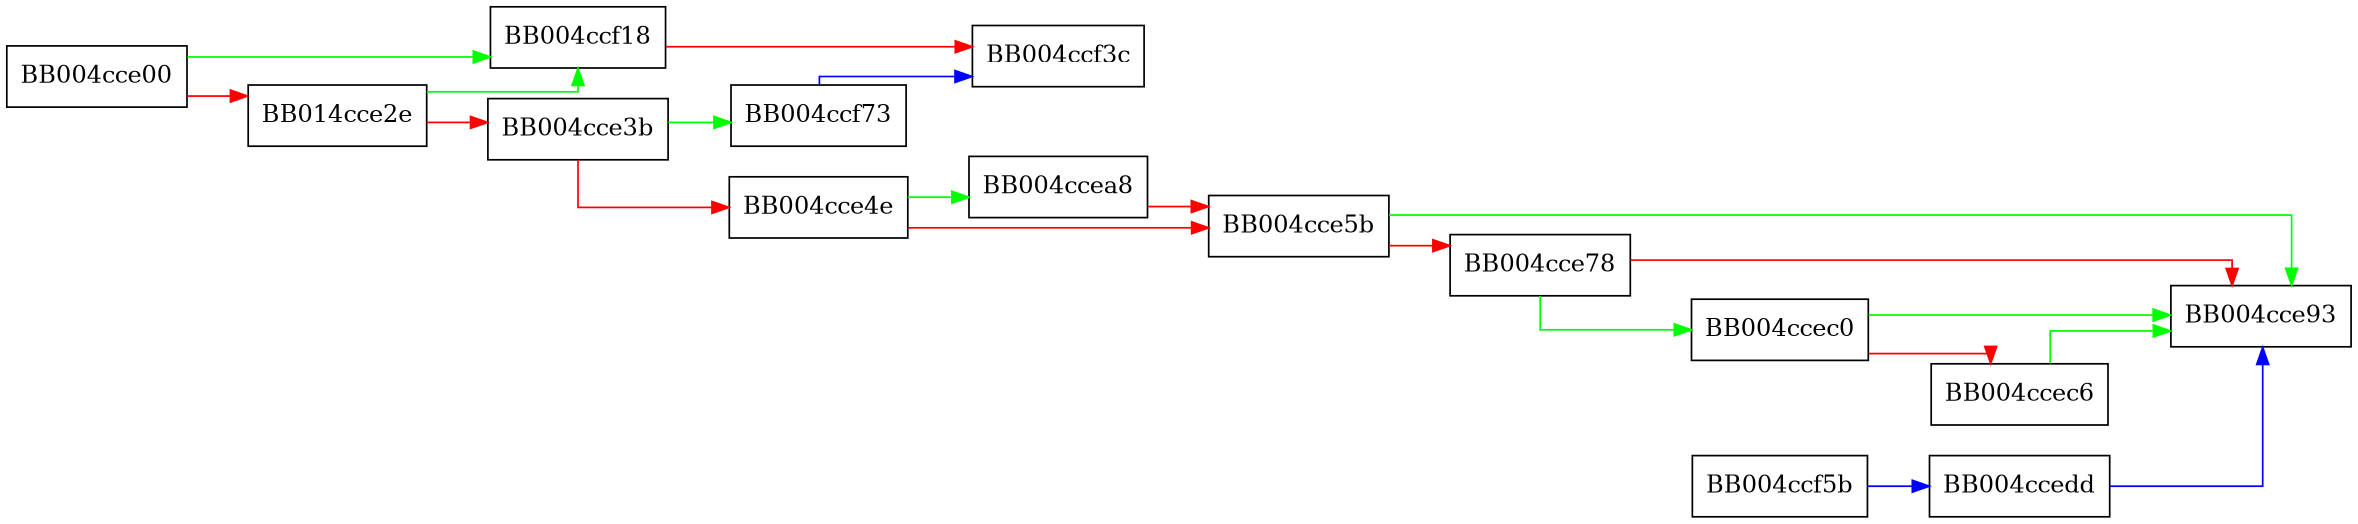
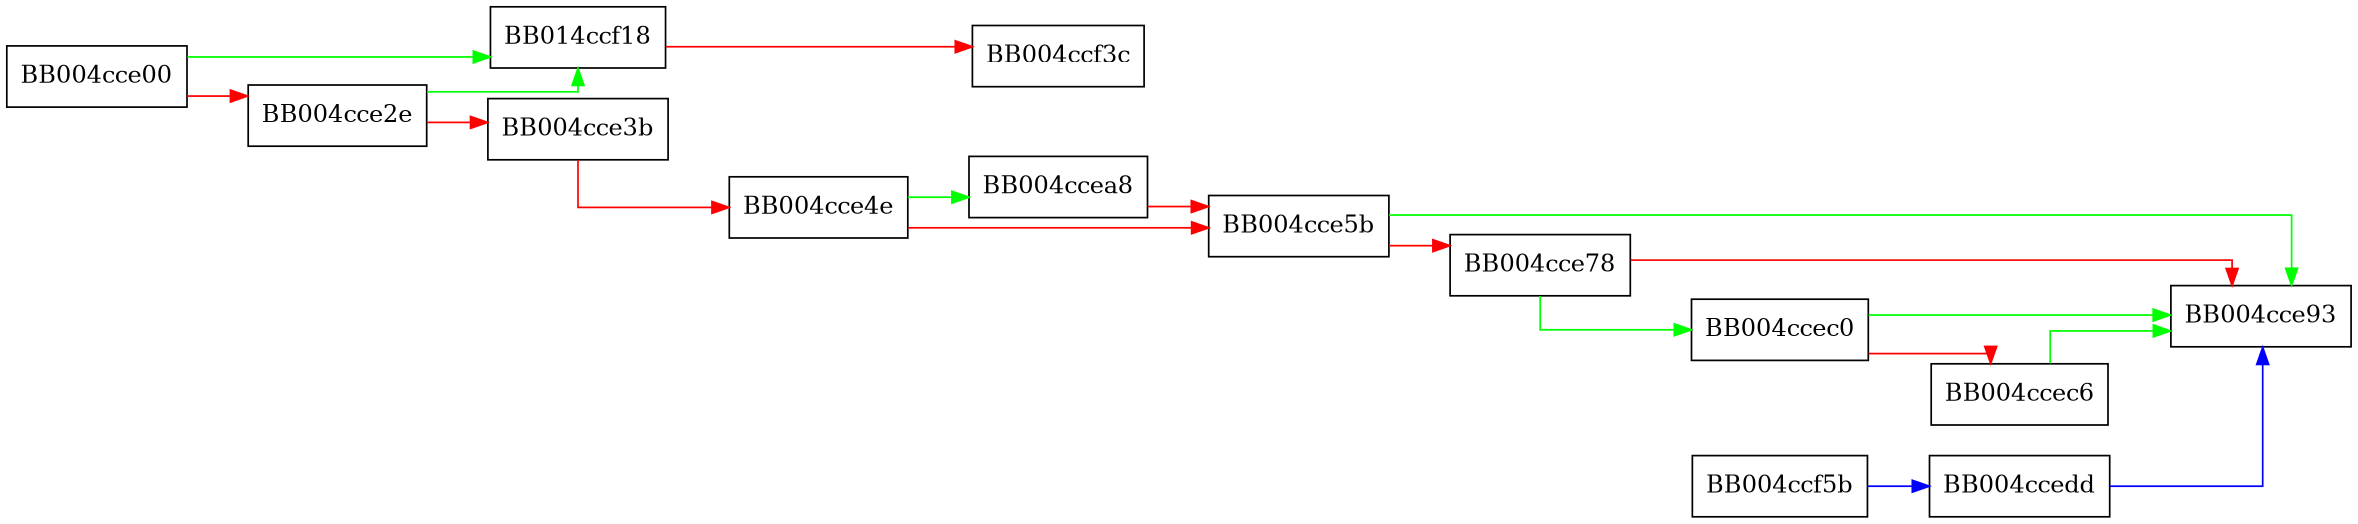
(578, 37) -> (578, 37)
(337, 116) -> (337, 116)
(819, 116) -> none
